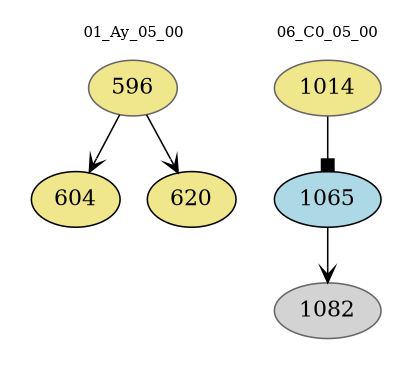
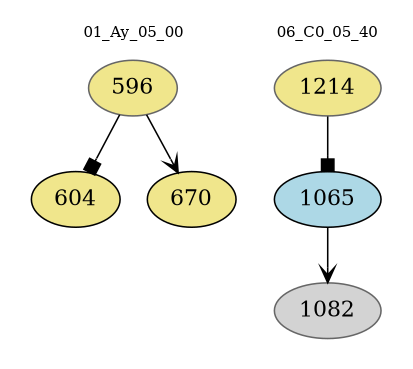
(328, 33) -> (328, 33)
(328, 88) -> (328, 88)
(108, 137) -> (108, 137)
(192, 199) -> (192, 199)
